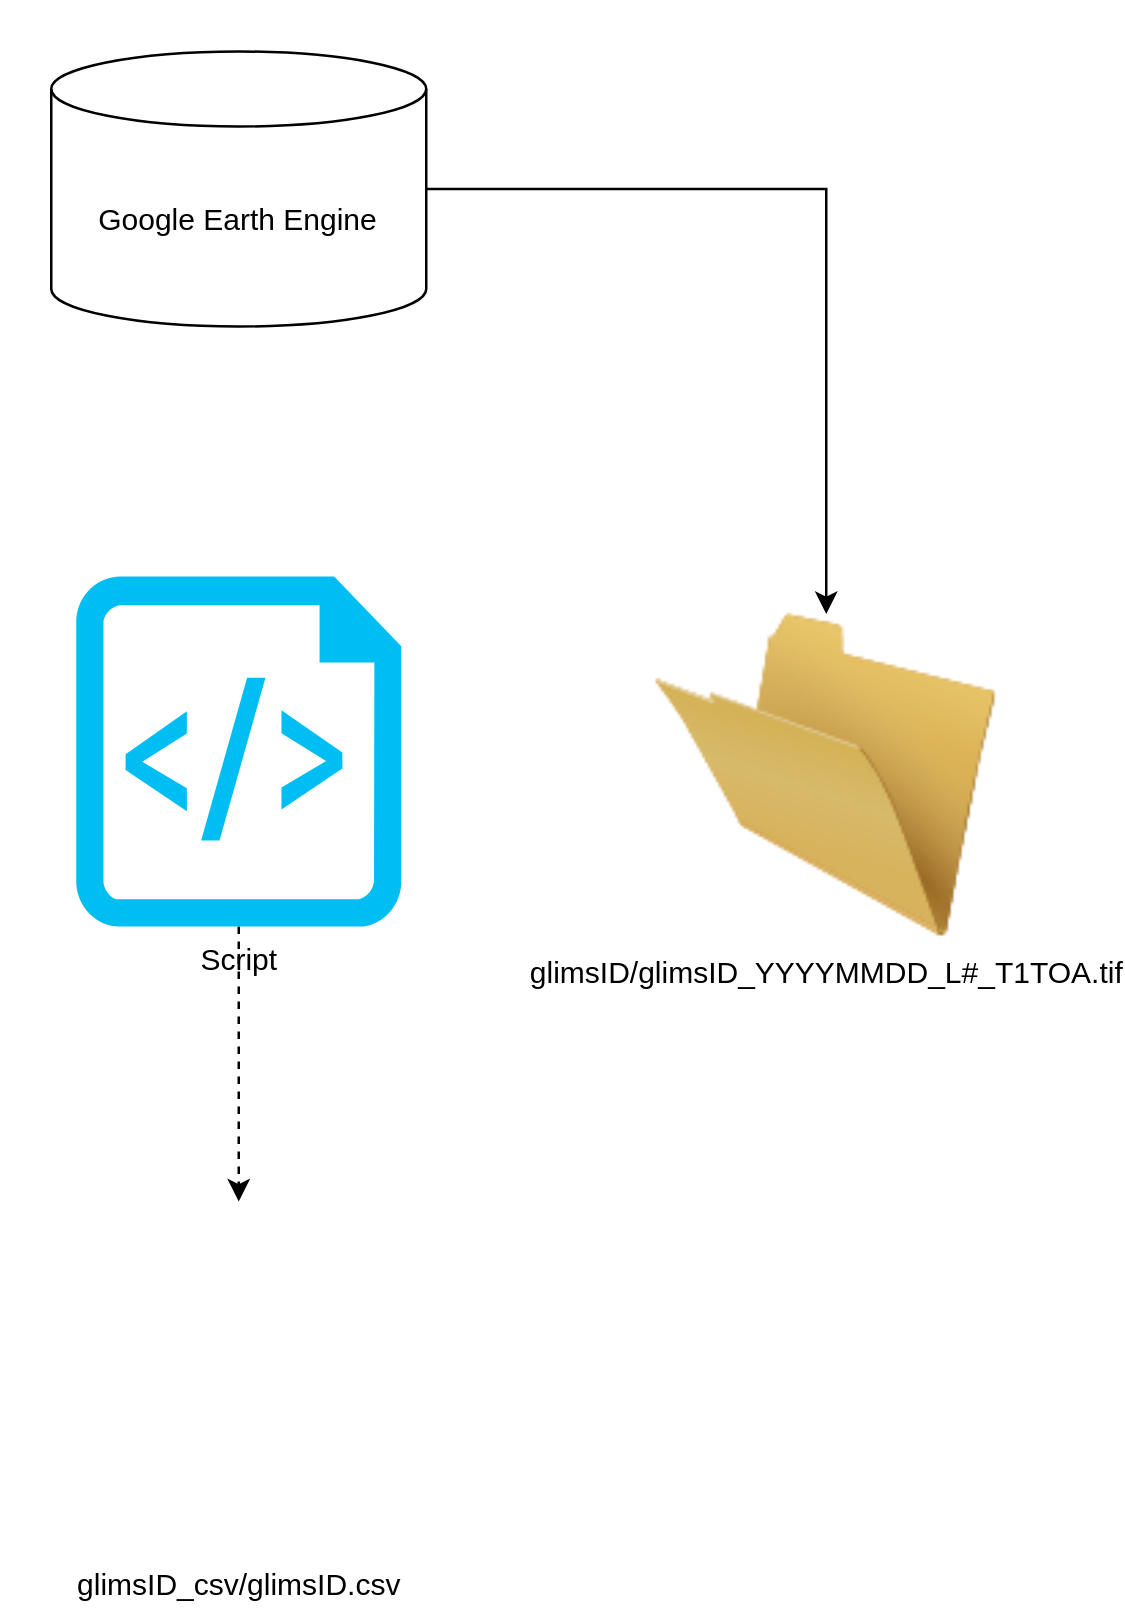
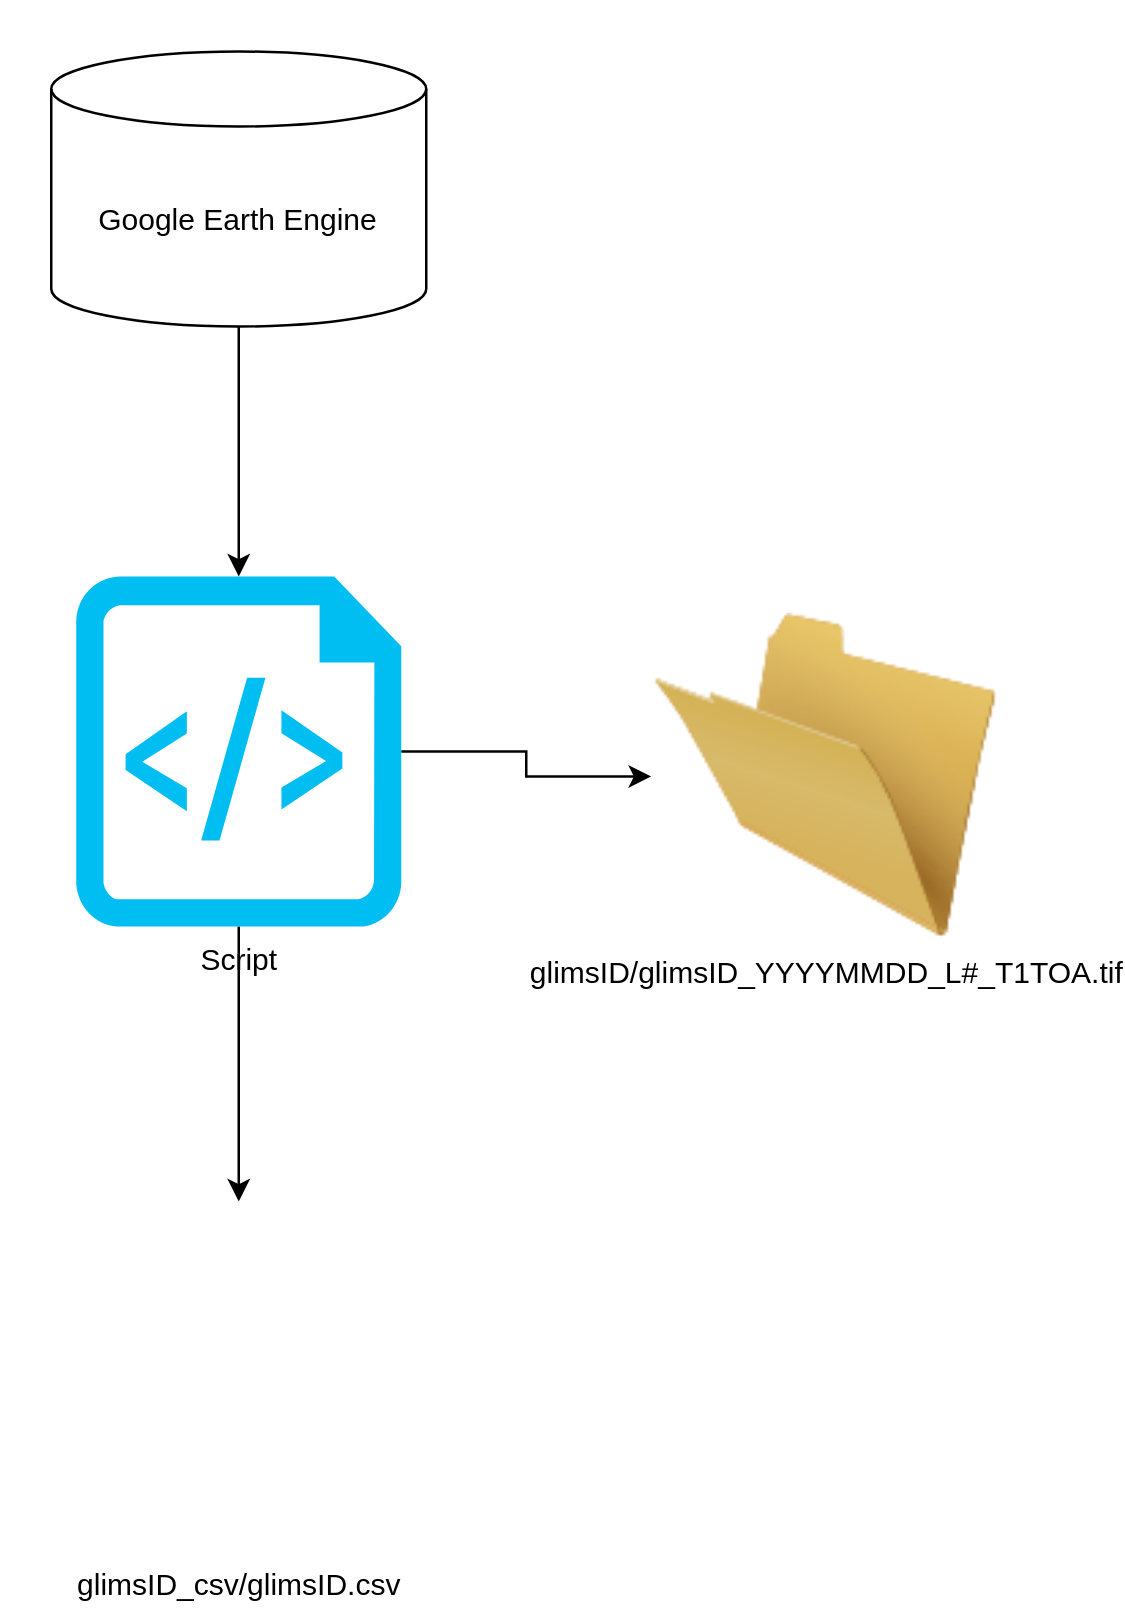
(826, 193) -> (239, 443)
none -> (526, 755)
(239, 1075) -> (239, 1075)
